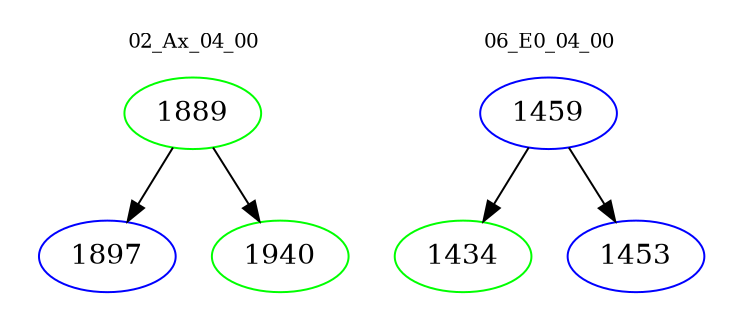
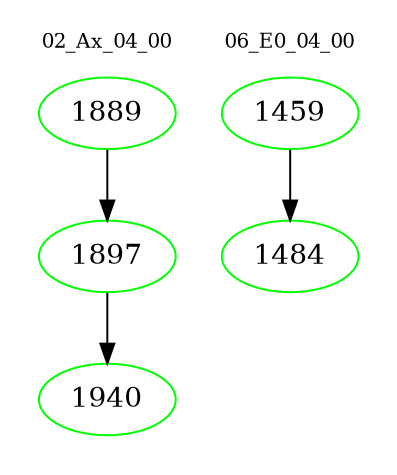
(549, 113) -> (290, 113)
(231, 176) -> (107, 318)
(107, 256) -> (107, 256)
(463, 256) -> (290, 256)
(636, 256) -> none
